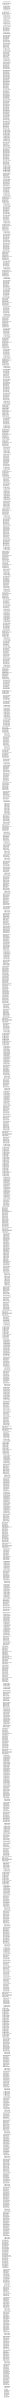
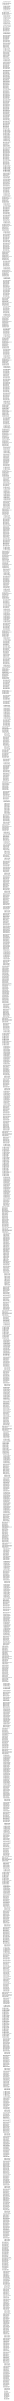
none -> (7, 2120)
